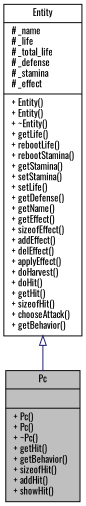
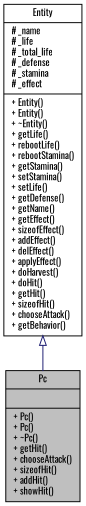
(40, 460) -> (43, 460)
